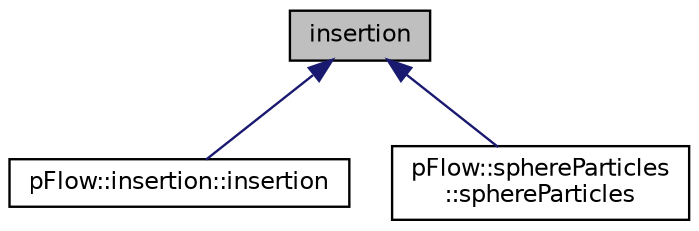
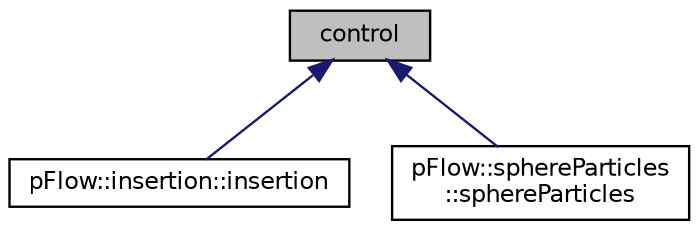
(360, 36) -> (360, 36)
